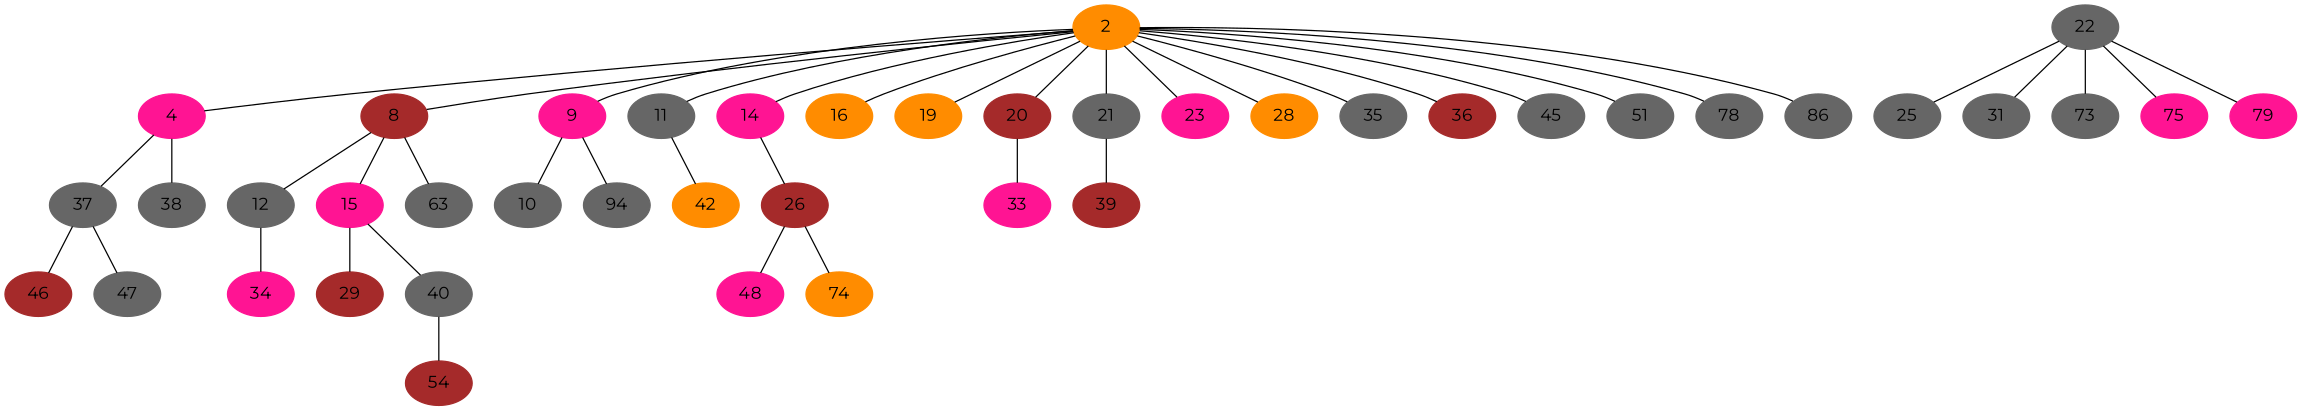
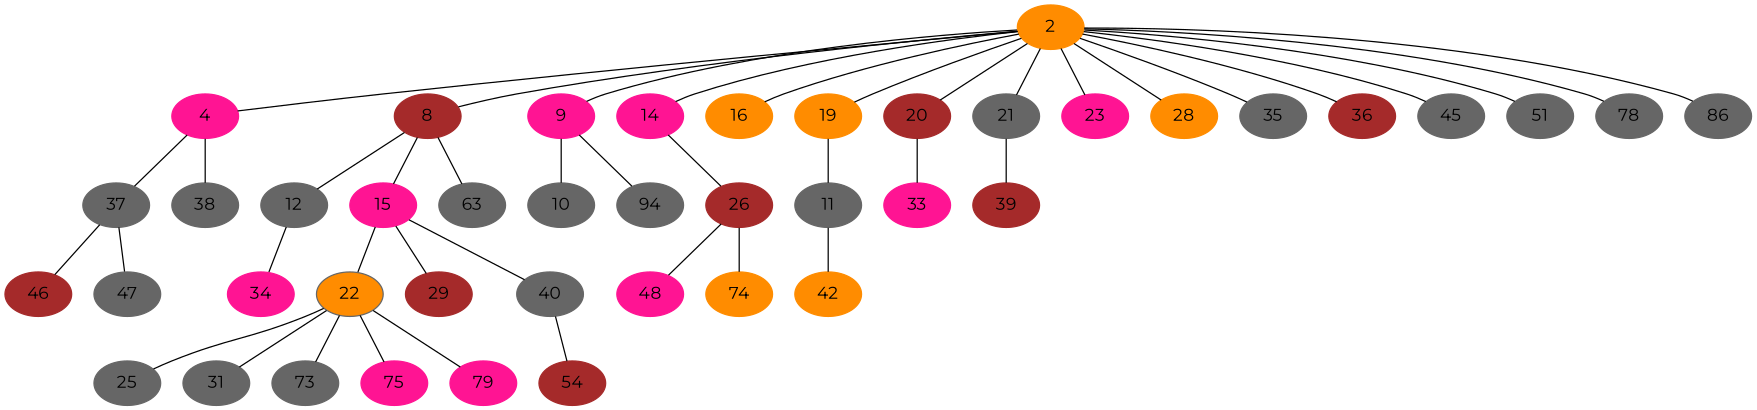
(2085, 27) -> (350, 294)
(810, 67) -> (828, 161)
none -> (367, 249)
